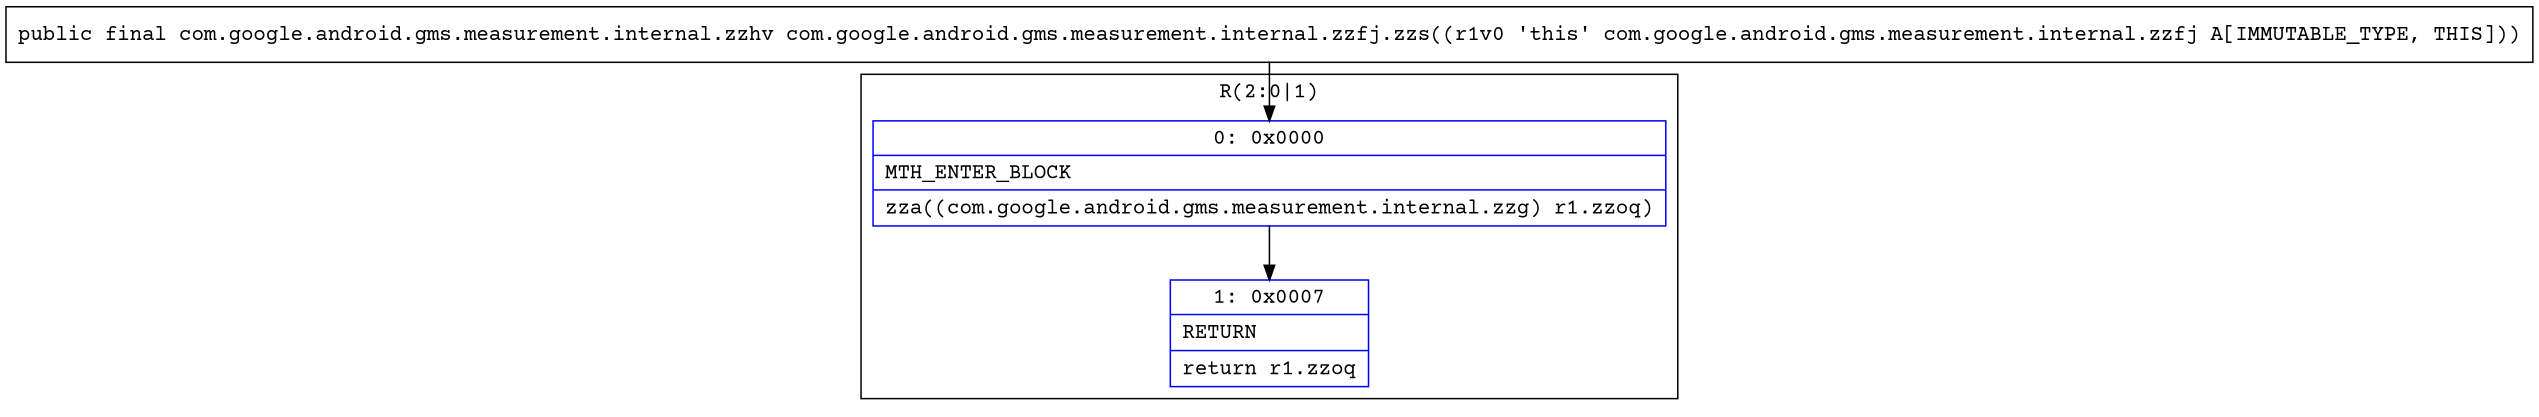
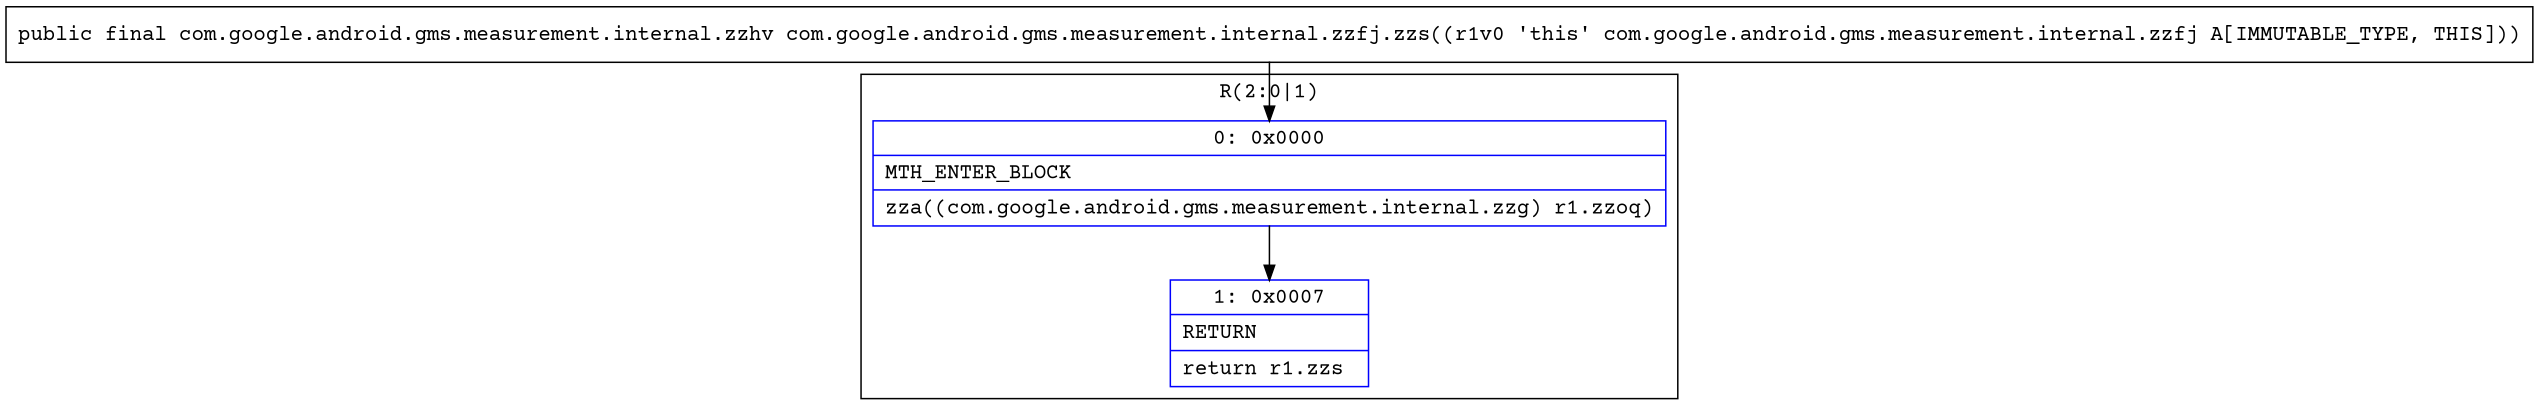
(1269, 368) -> (1263, 368)
